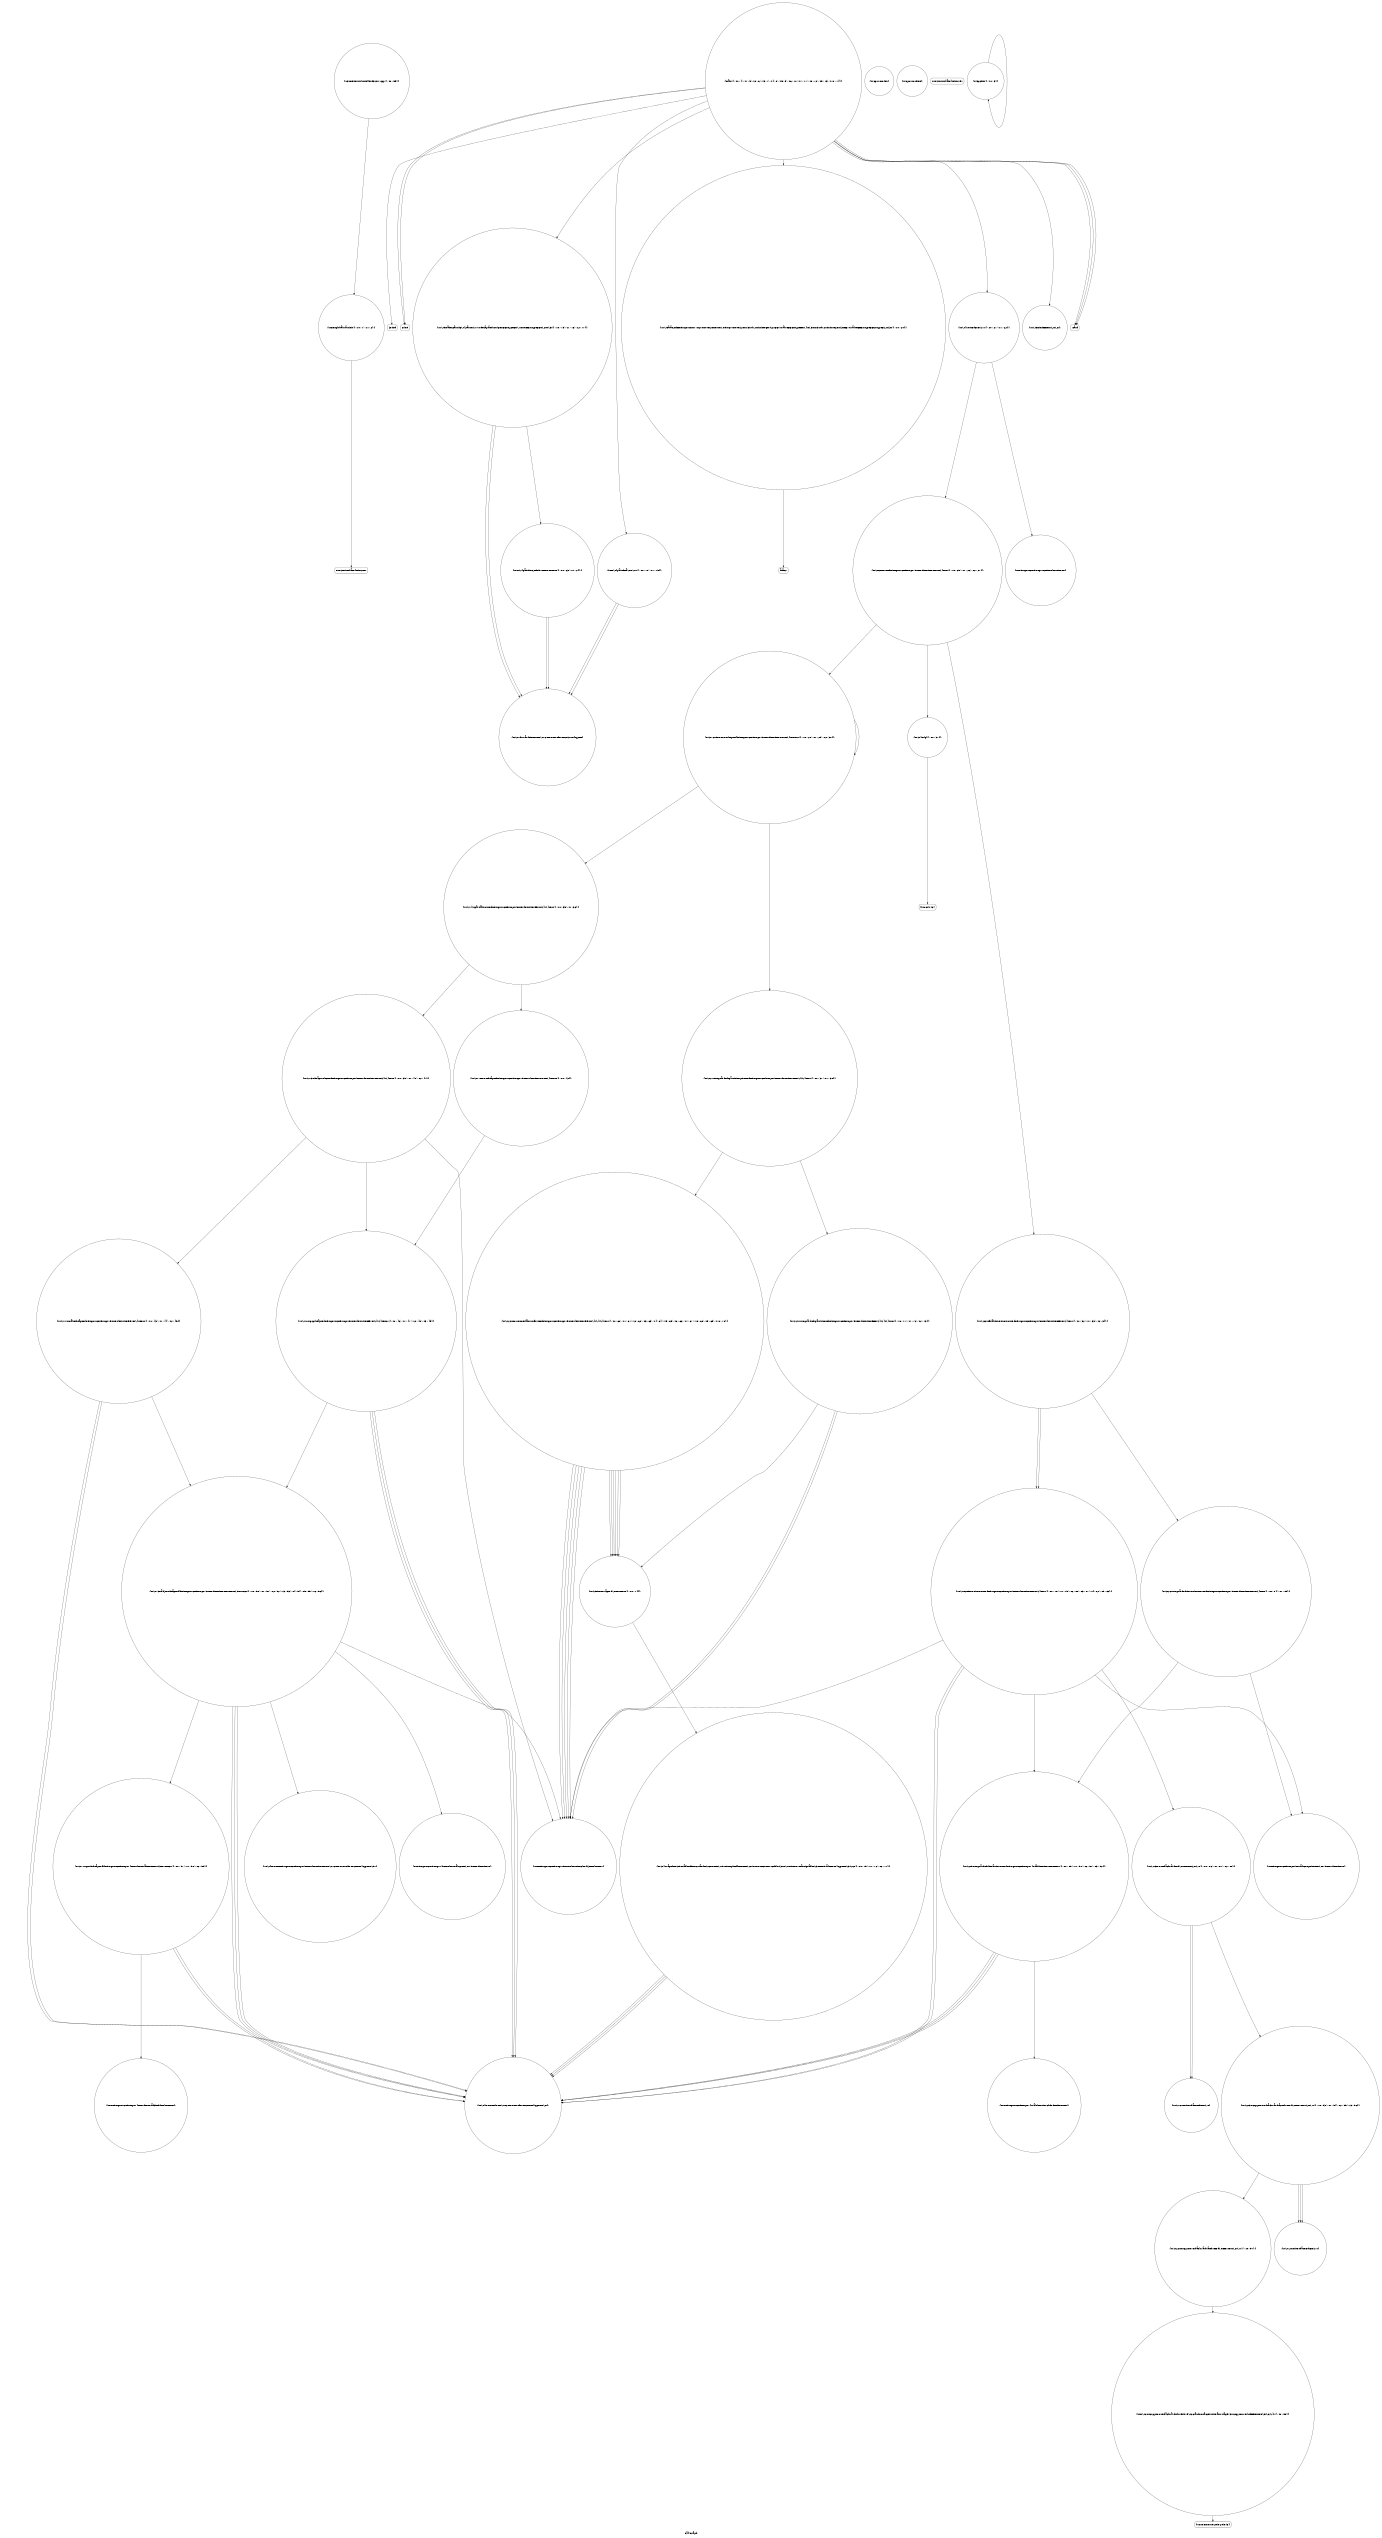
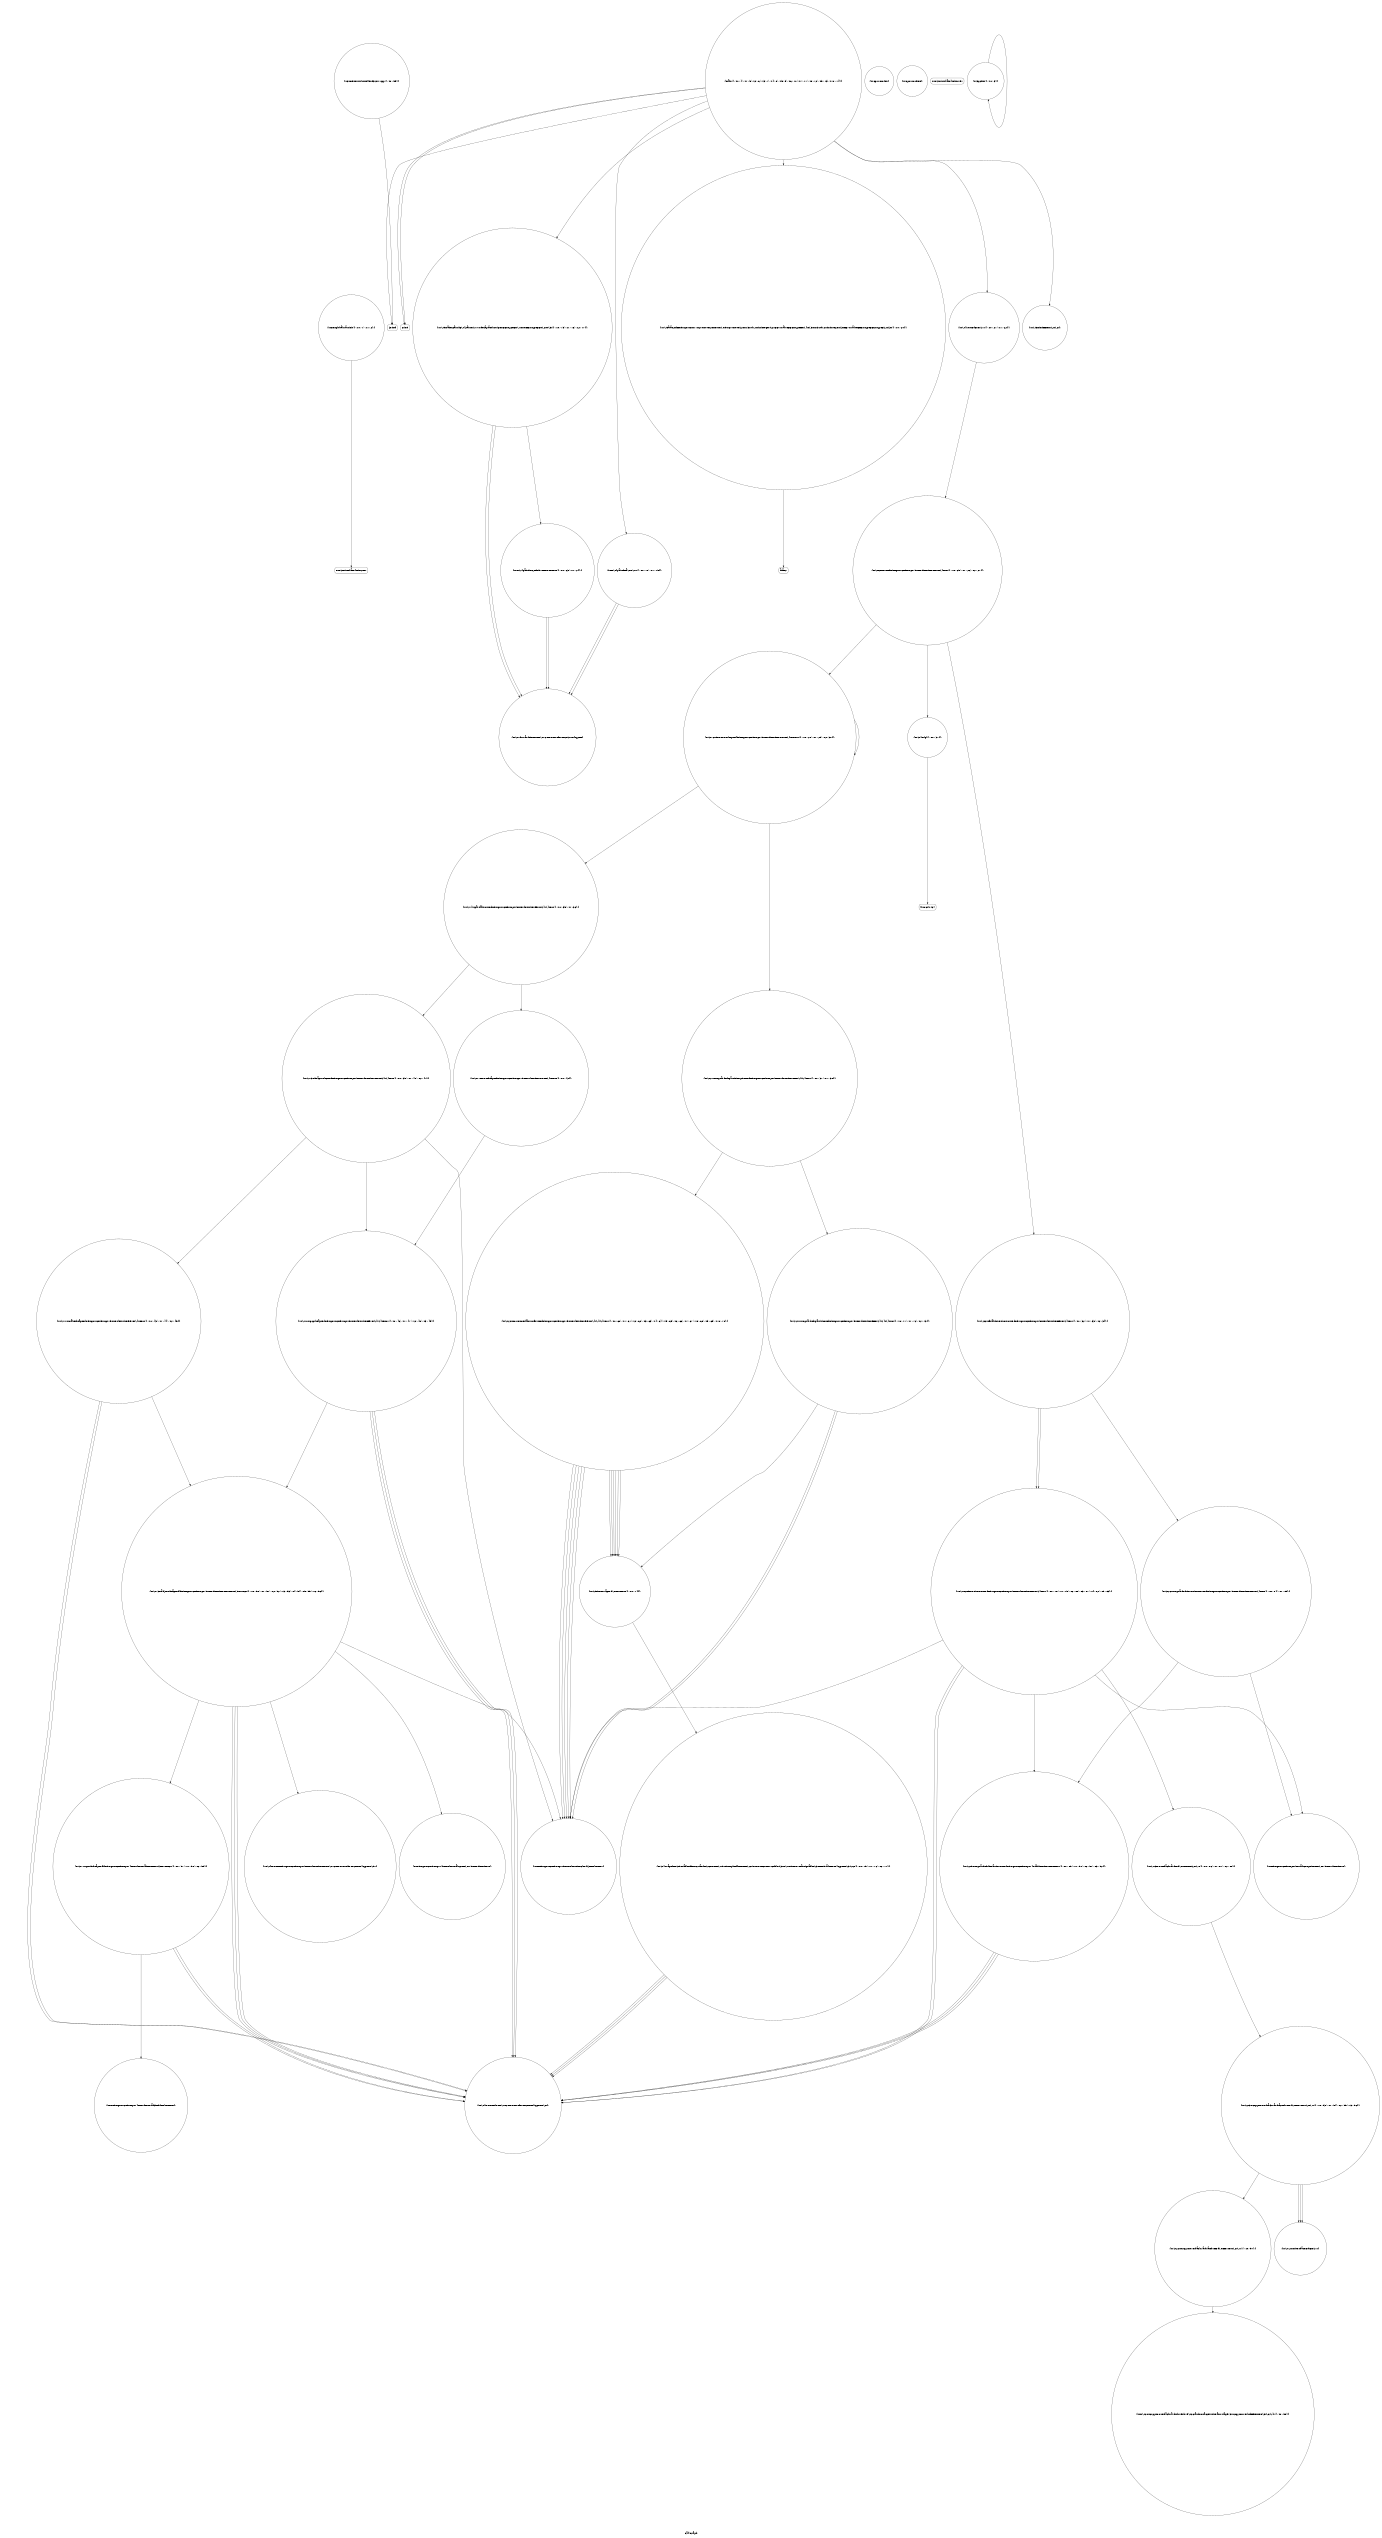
(361, 206) -> (390, 220)
(1075, 328) -> none
(1041, 570) -> none
(1034, 2106) -> none
(1191, 2106) -> none
(1213, 2525) -> none
